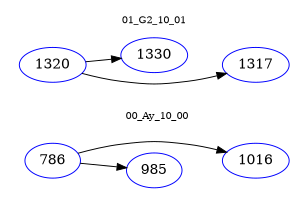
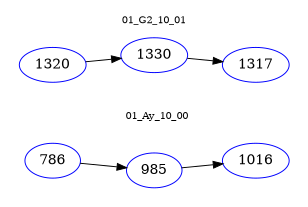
(149, 84) -> (200, 60)
(157, 117) -> (157, 117)
(147, 142) -> (197, 166)
